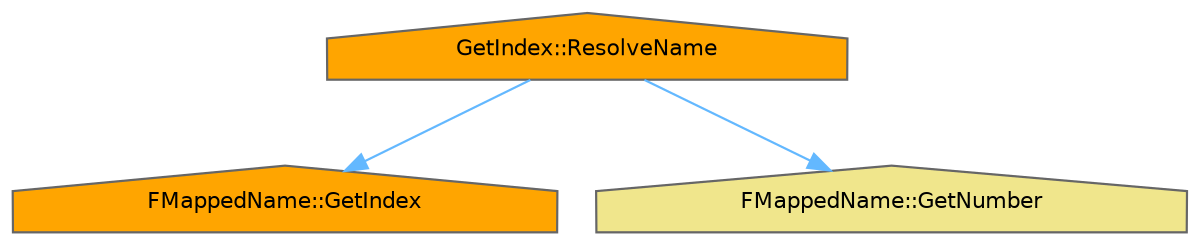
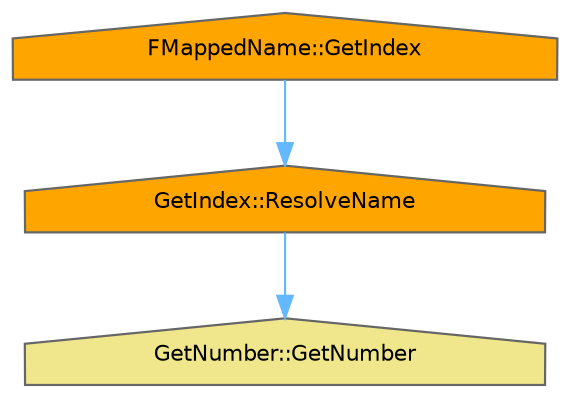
(447, 121) -> (285, 111)
(892, 203) -> (285, 355)
